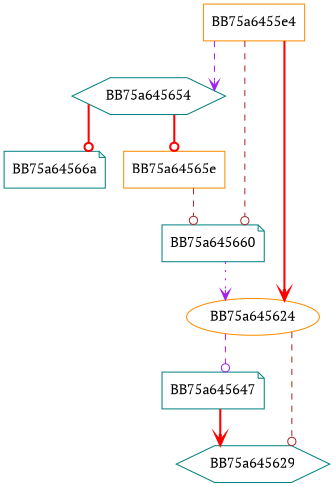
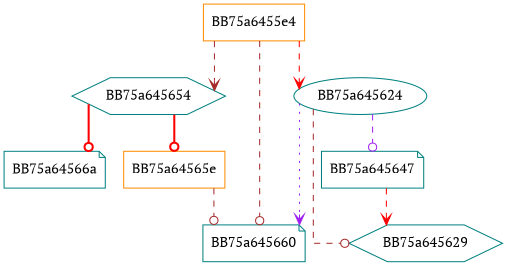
(214, 61) -> (214, 61)
(284, 166) -> (299, 60)
(225, 276) -> (300, 159)
(253, 317) -> (360, 96)
(220, 422) -> (386, 202)
